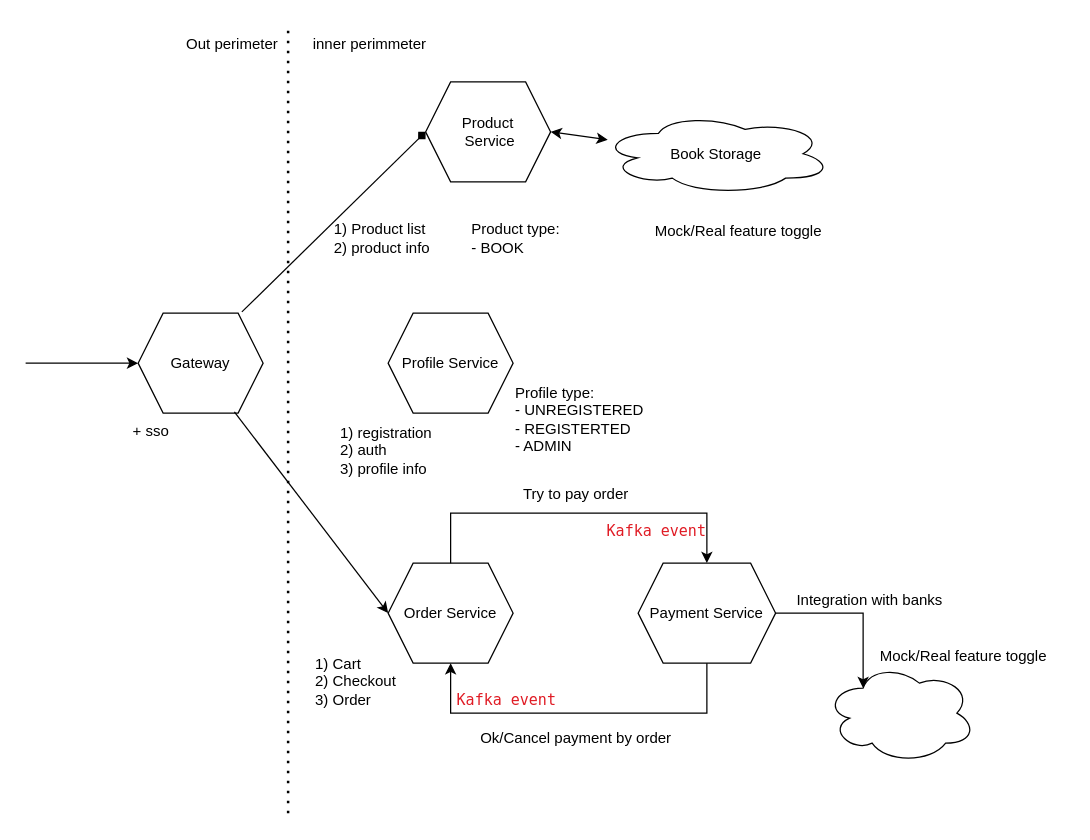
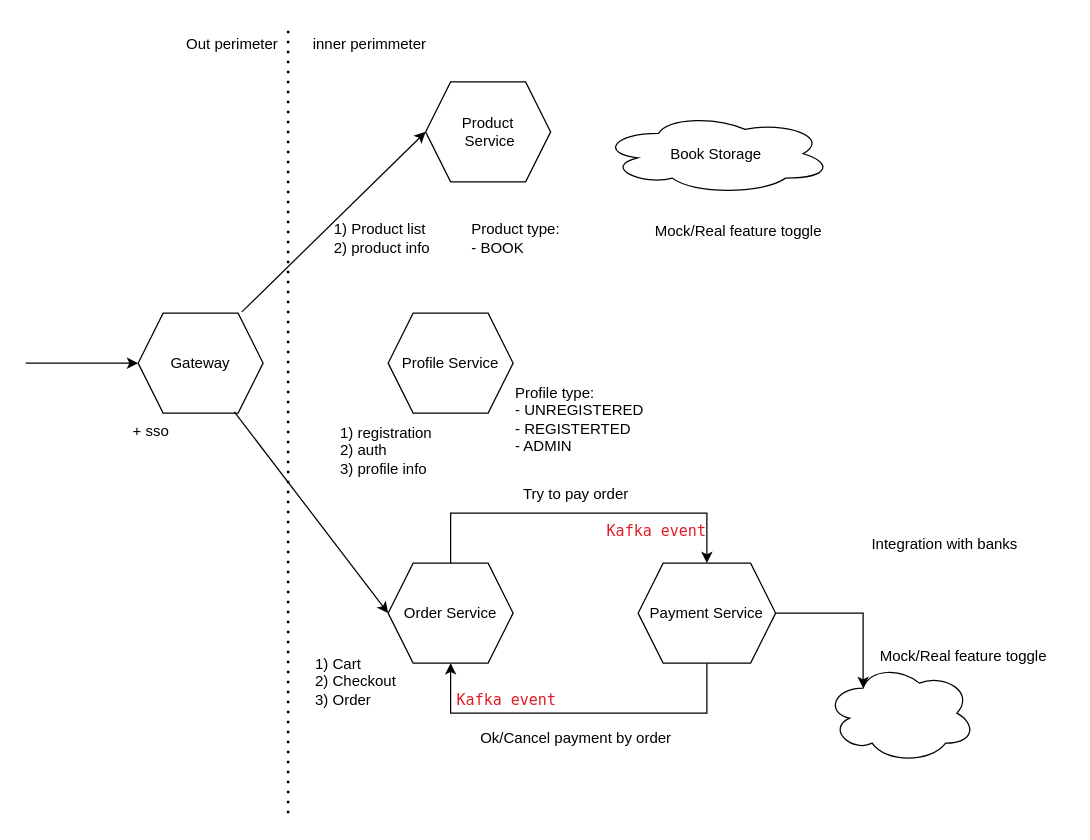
(579, 136) -> none
(418, 139) -> (419, 139)
(869, 601) -> (944, 544)
